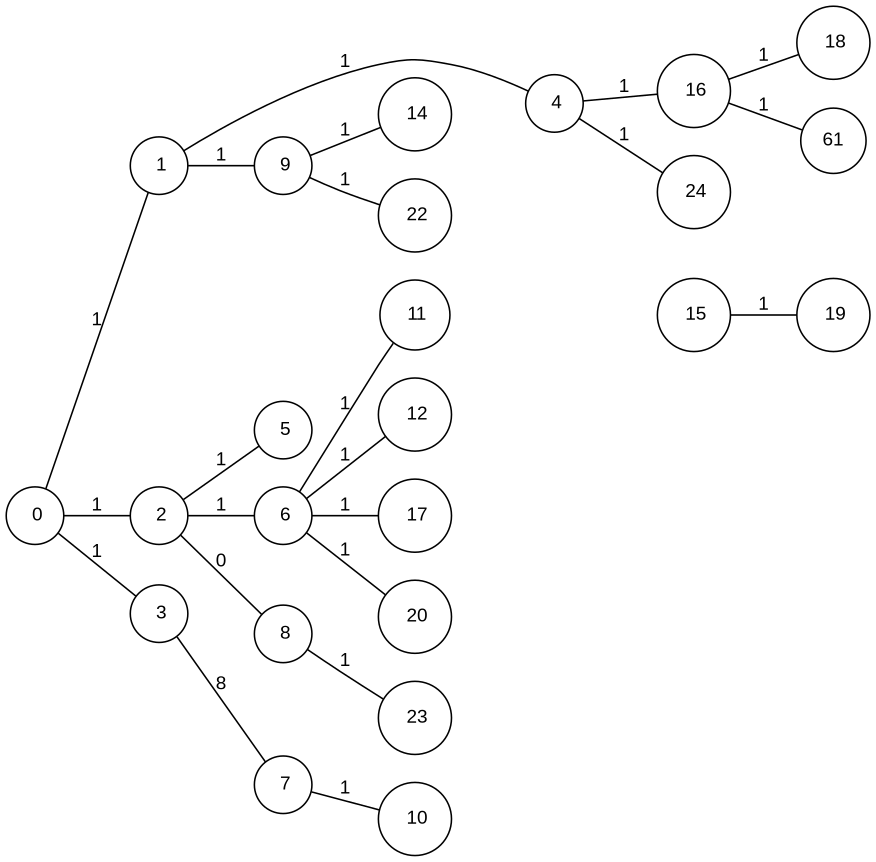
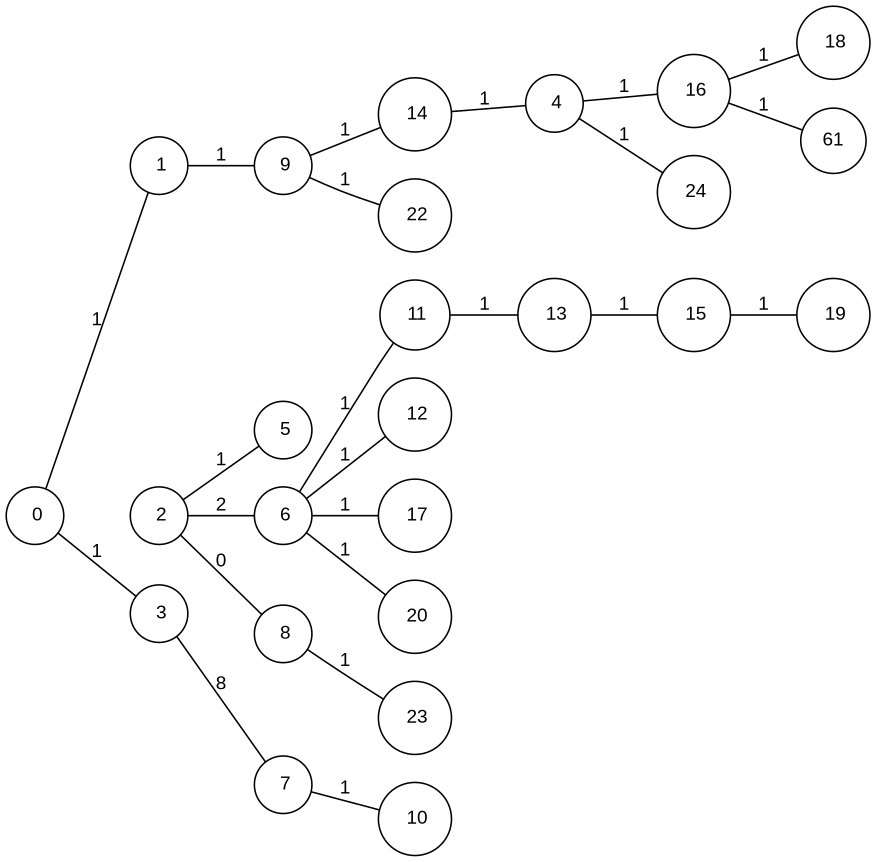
(350, 72) -> (489, 109)
none -> (554, 315)
(221, 506) -> (221, 506)
(97, 516) -> none
